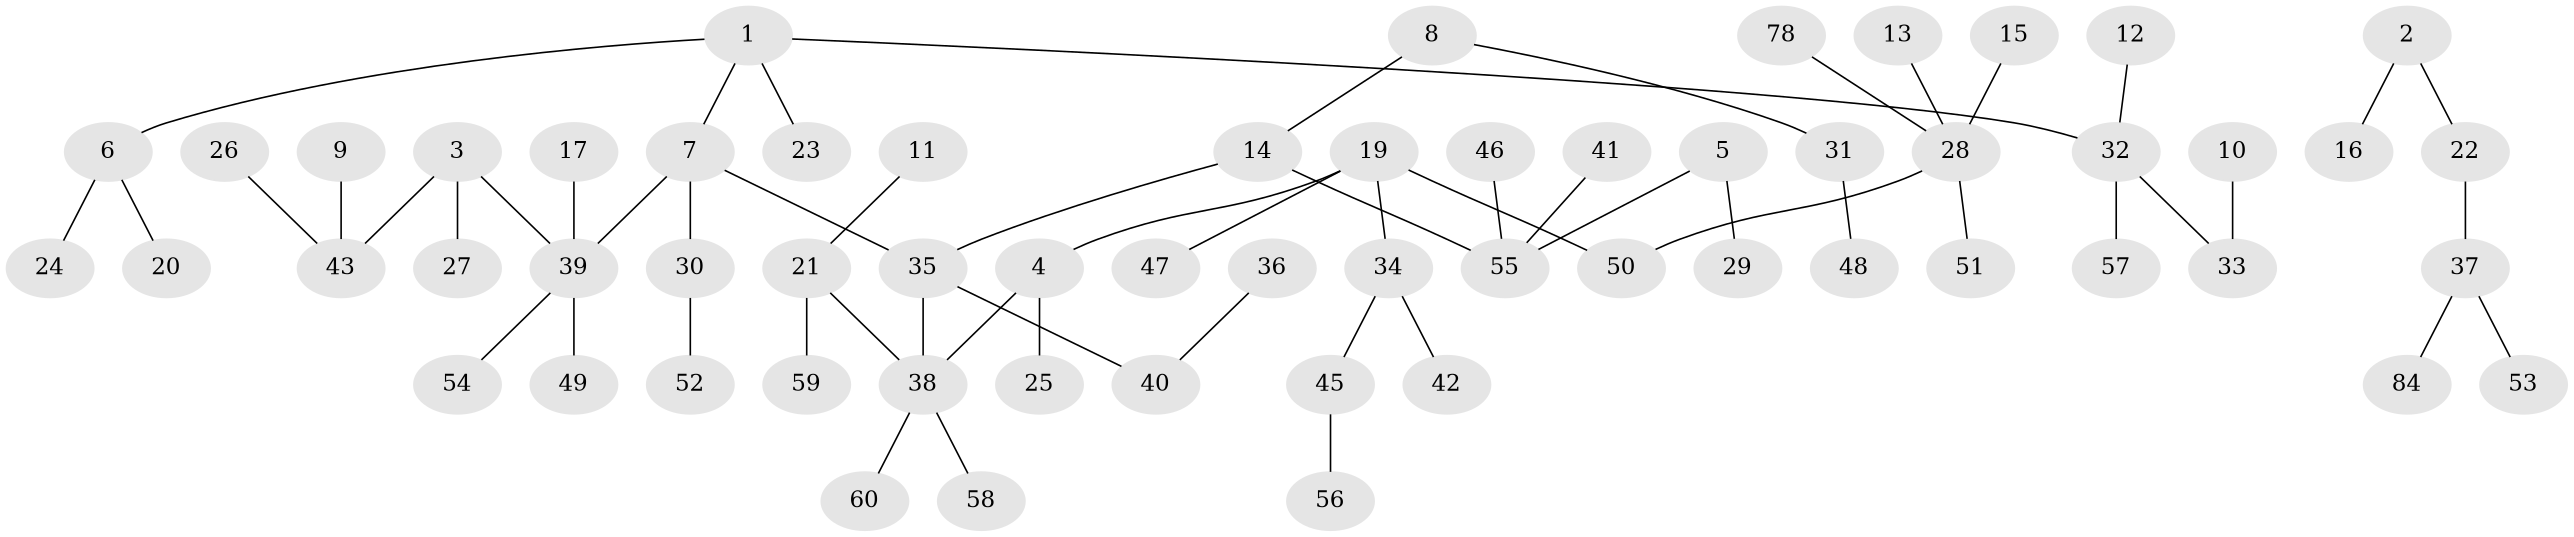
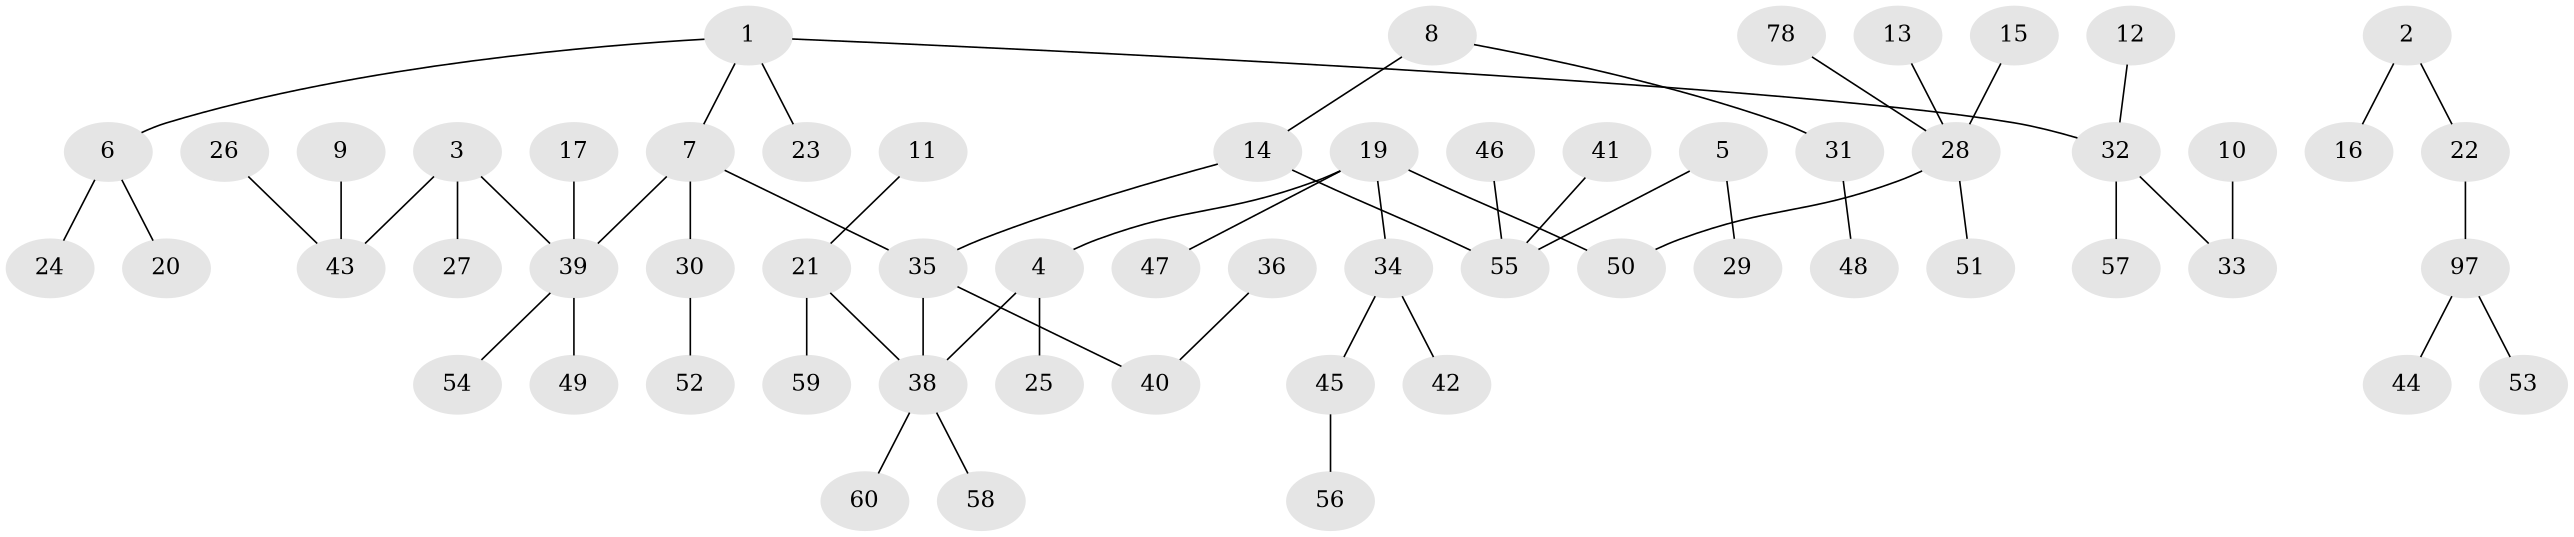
(2465, 268) -> (2465, 268)
(2407, 385) -> (2407, 385)
